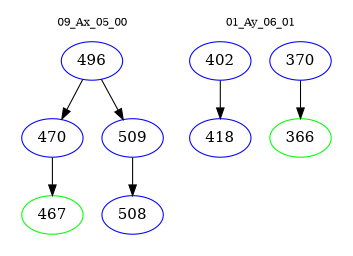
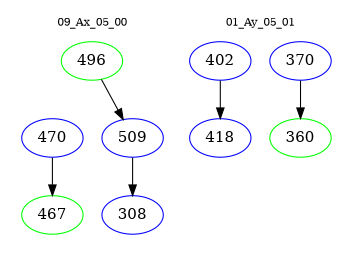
(260, 23) -> (260, 23)
(92, 61) -> (92, 61)
(75, 94) -> none
(301, 138) -> (301, 138)
(133, 215) -> (133, 215)
